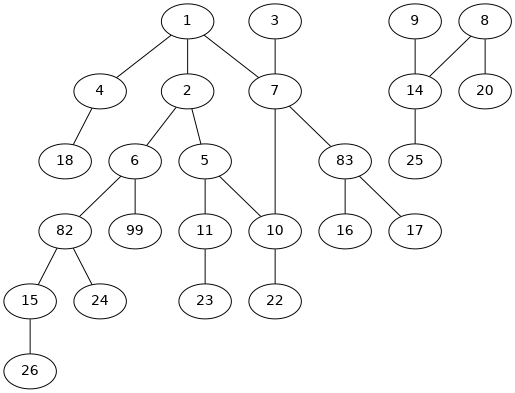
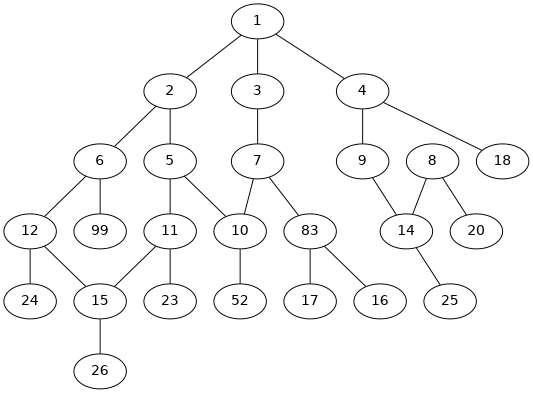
(231, 56) -> (258, 56)
none -> (363, 126)
(65, 231) -> (30, 231)
none -> (135, 266)
(275, 301) -> (240, 301)
